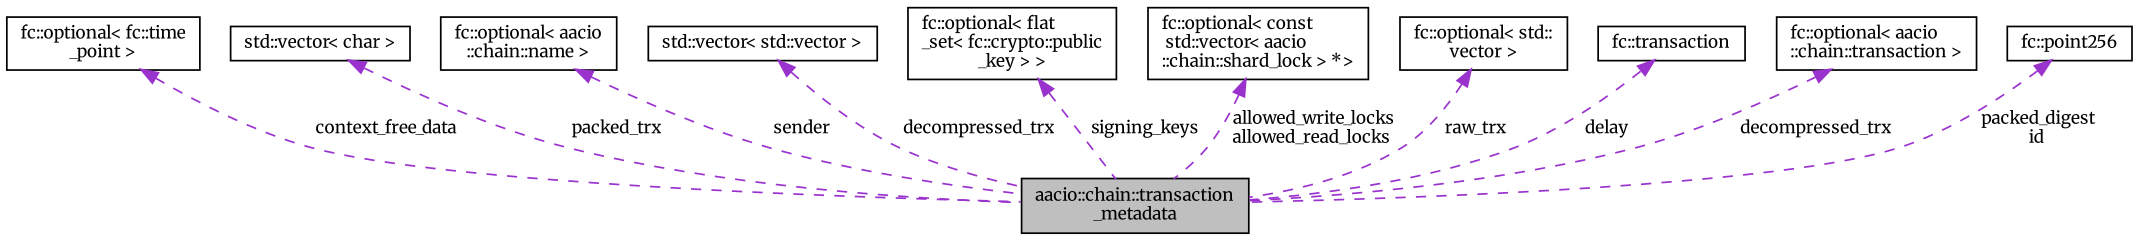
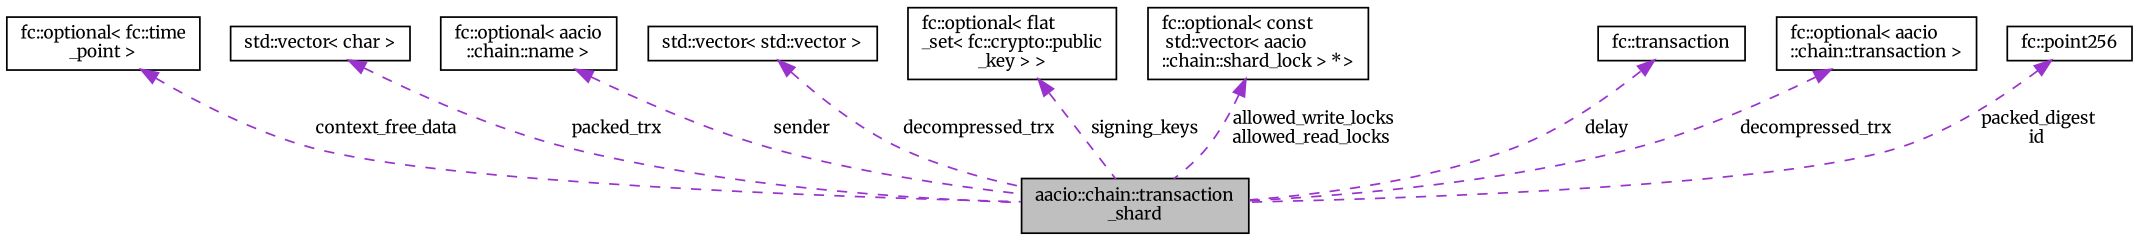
(1484, 44) -> none
(1135, 206) -> (1135, 206)
